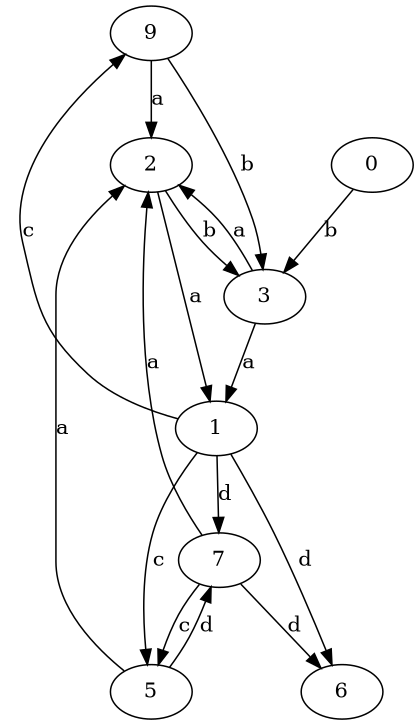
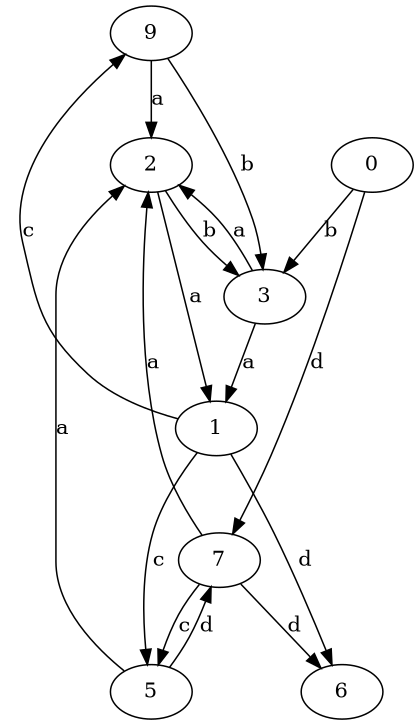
(218, 487) -> (309, 359)
